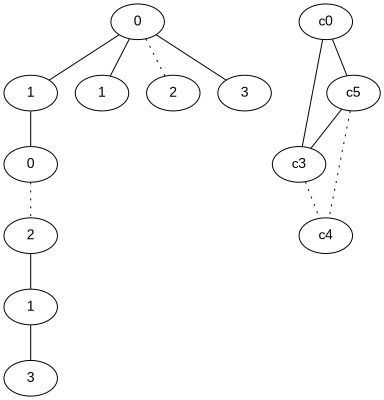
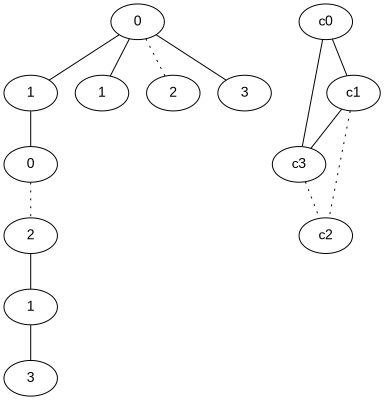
(354, 93) -> (354, 93)
(326, 236) -> (326, 236)
